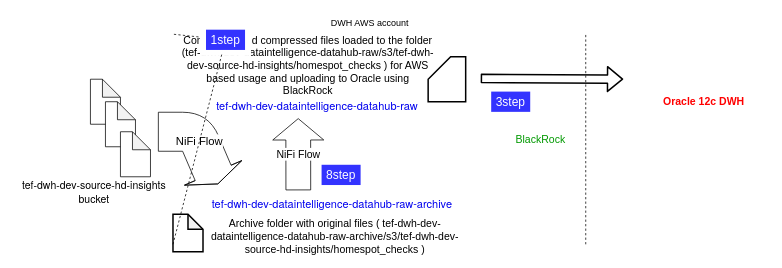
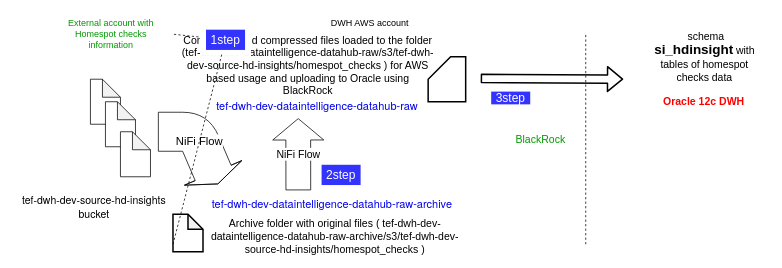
none -> (111, 34)
none -> (704, 57)
(510, 102) -> (510, 98)
(341, 175) -> (341, 175)
(94, 192) -> (94, 207)
